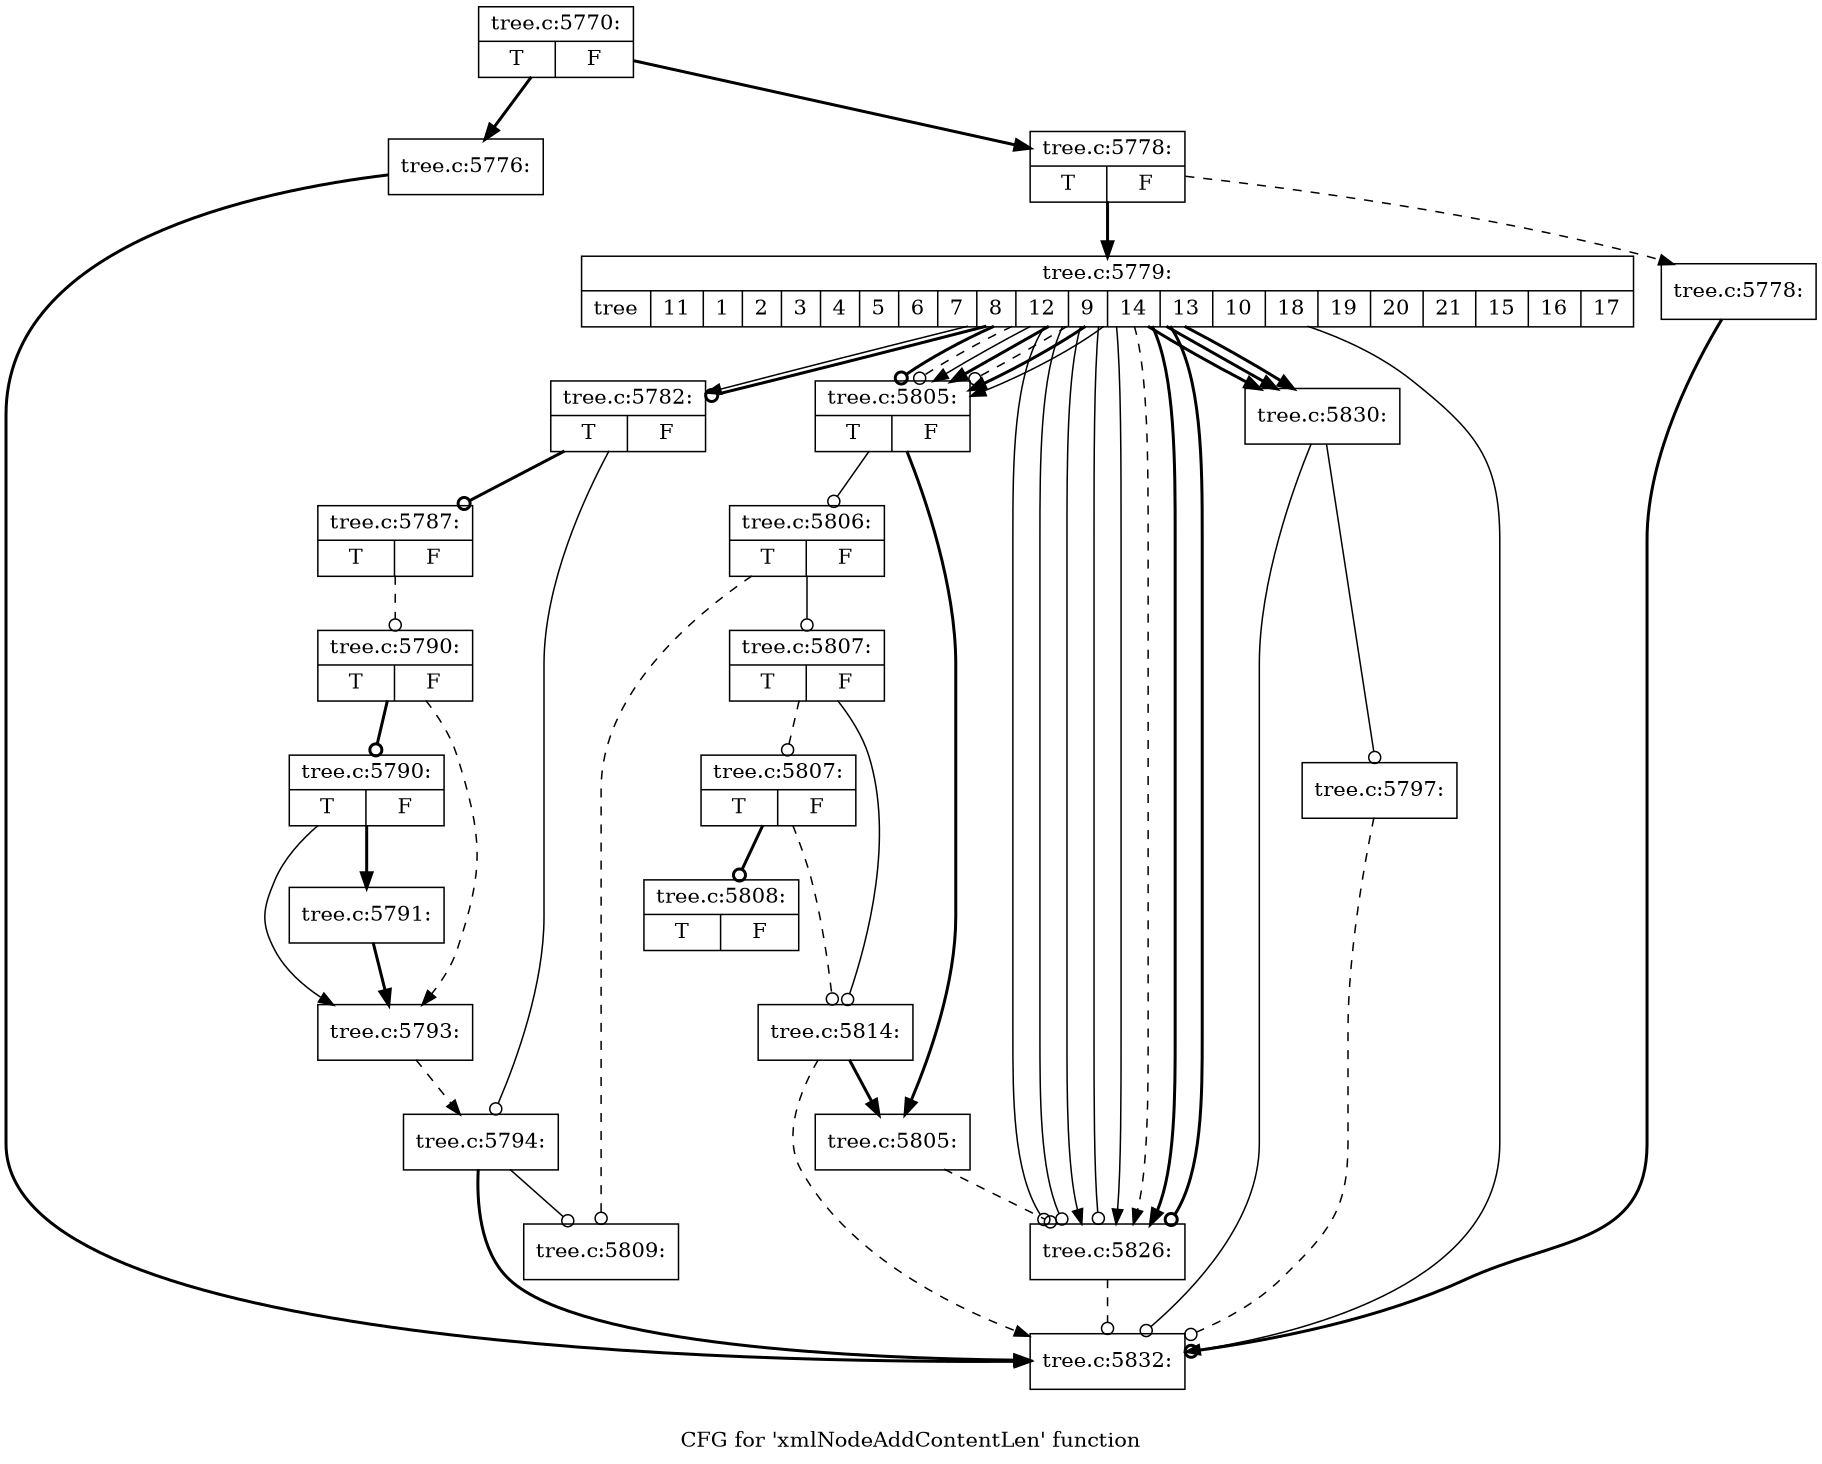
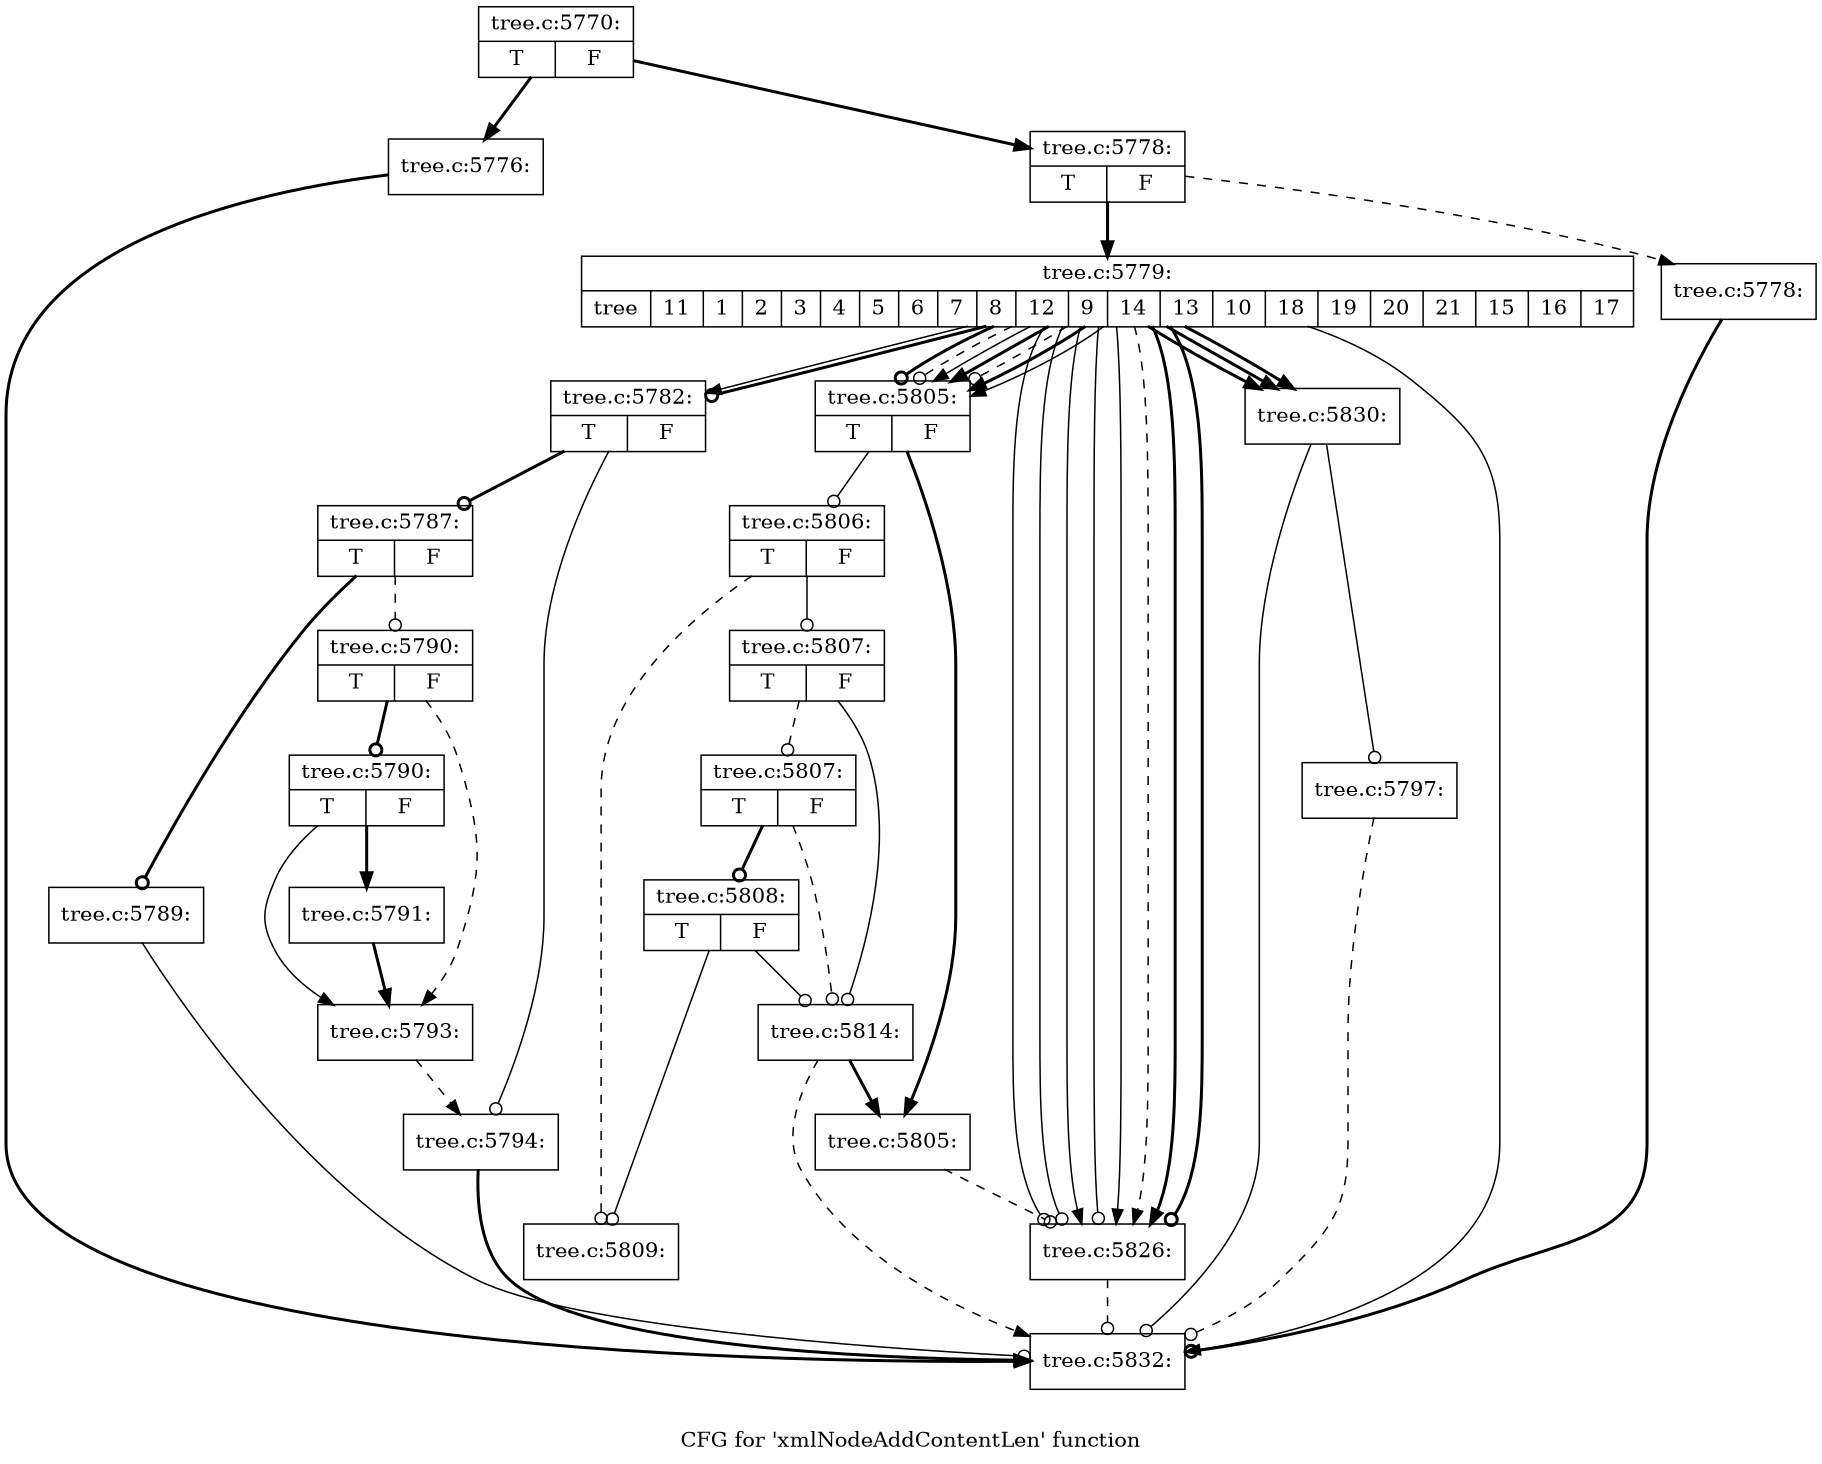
none -> (126, 915)
none -> (778, 973)
(537, 1193) -> (662, 1082)
